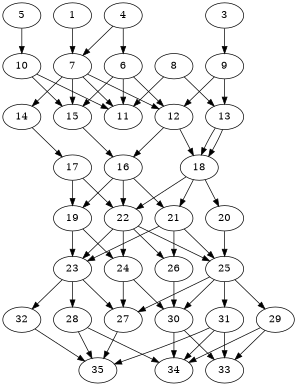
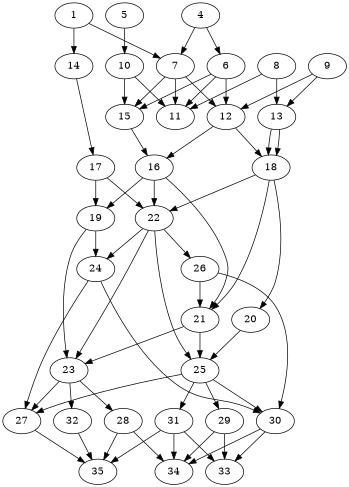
(225, 15) -> none
(50, 88) -> (74, 37)
(174, 239) -> (200, 291)
